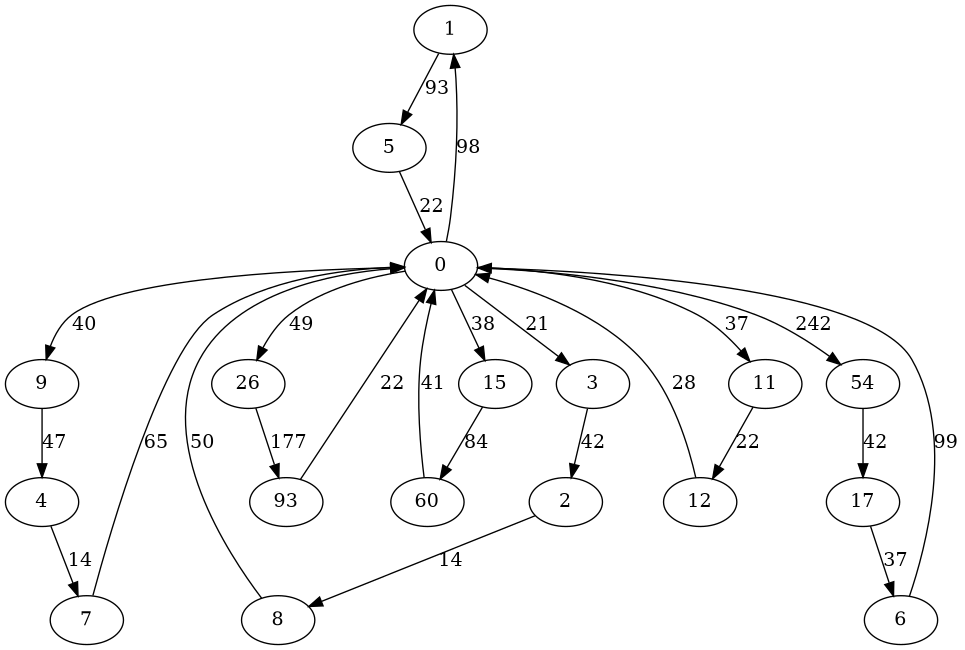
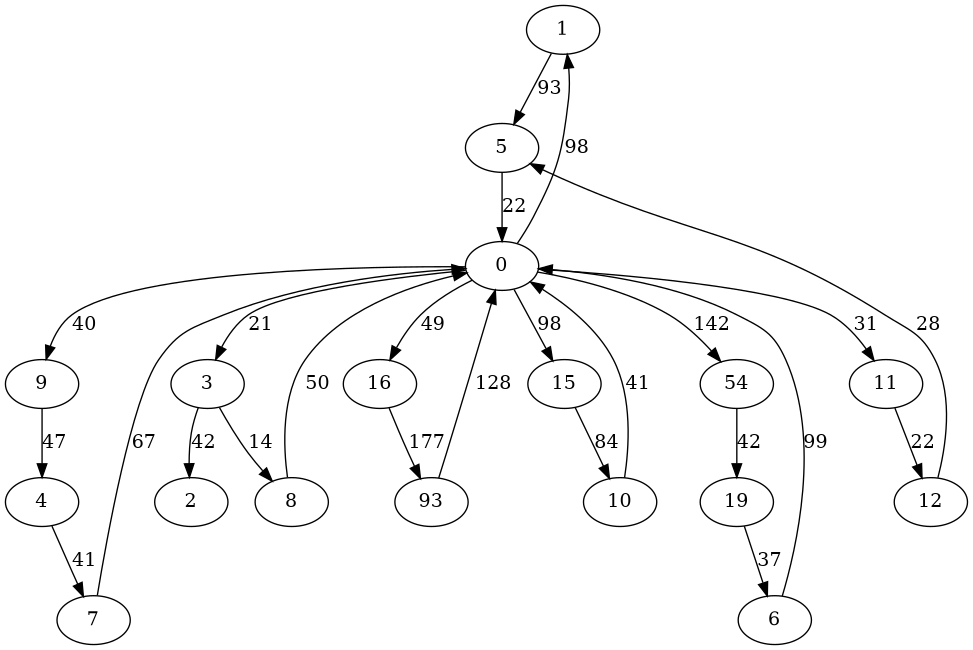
(484, 325) -> (550, 325)
(737, 325) -> (866, 325)
(814, 325) -> (712, 325)
(626, 344) -> (805, 270)
(248, 384) -> (380, 384)
(393, 384) -> (494, 384)
(157, 443) -> (145, 443)
(427, 502) -> (620, 502)
(863, 502) -> (737, 502)
(428, 559) -> (239, 440)
(81, 561) -> (85, 561)
